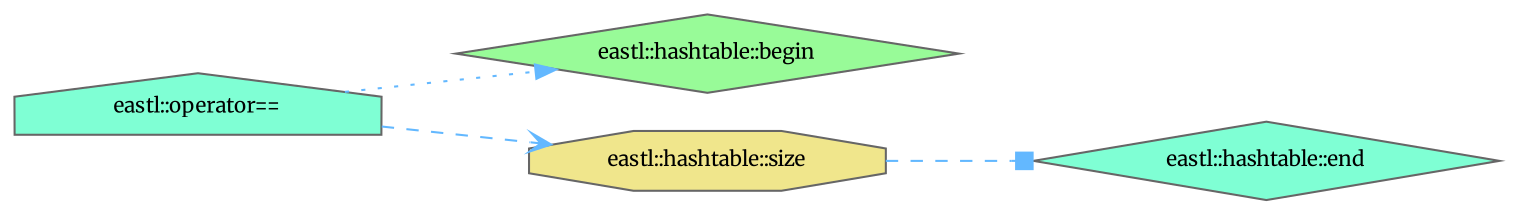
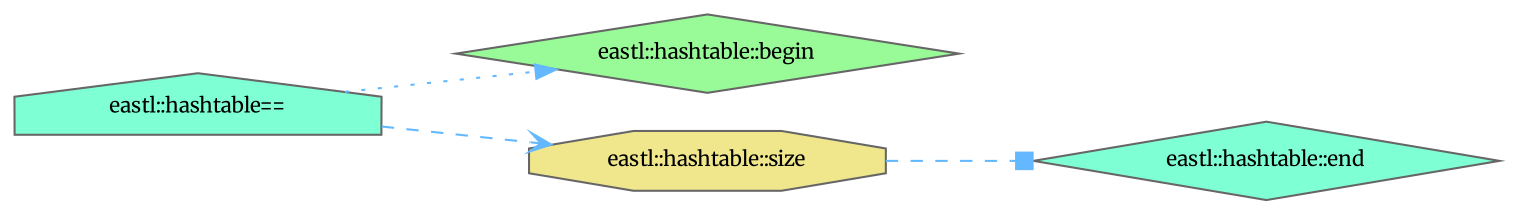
(198, 107) -> (198, 107)
